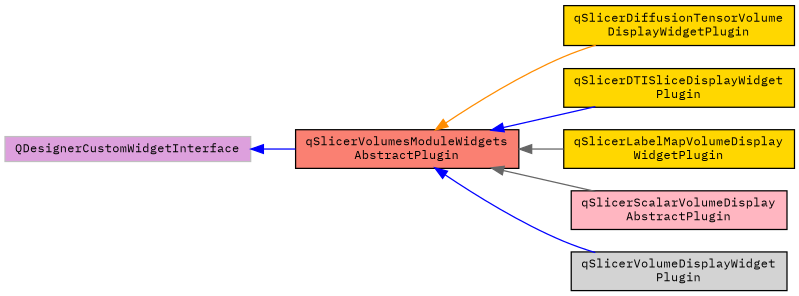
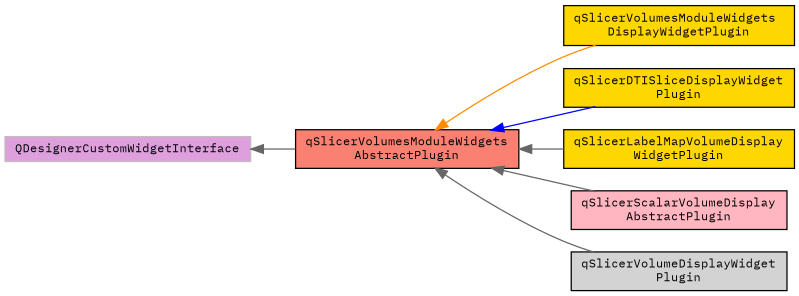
(679, 26) -> (679, 26)
(279, 149) -> (279, 149)
(518, 219) -> (518, 219)
